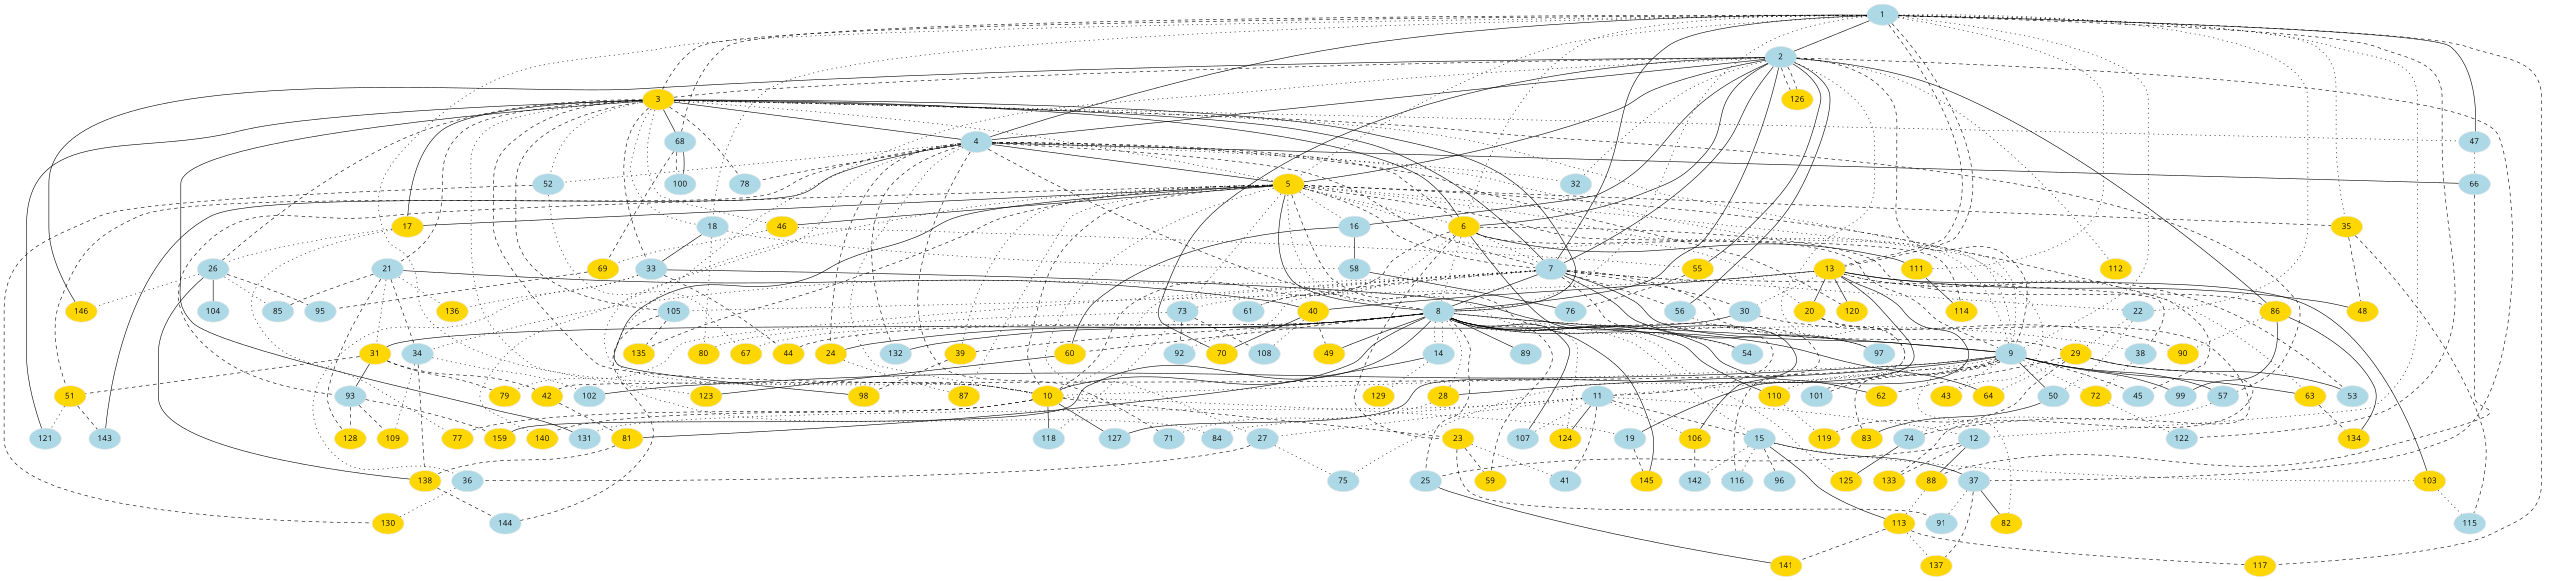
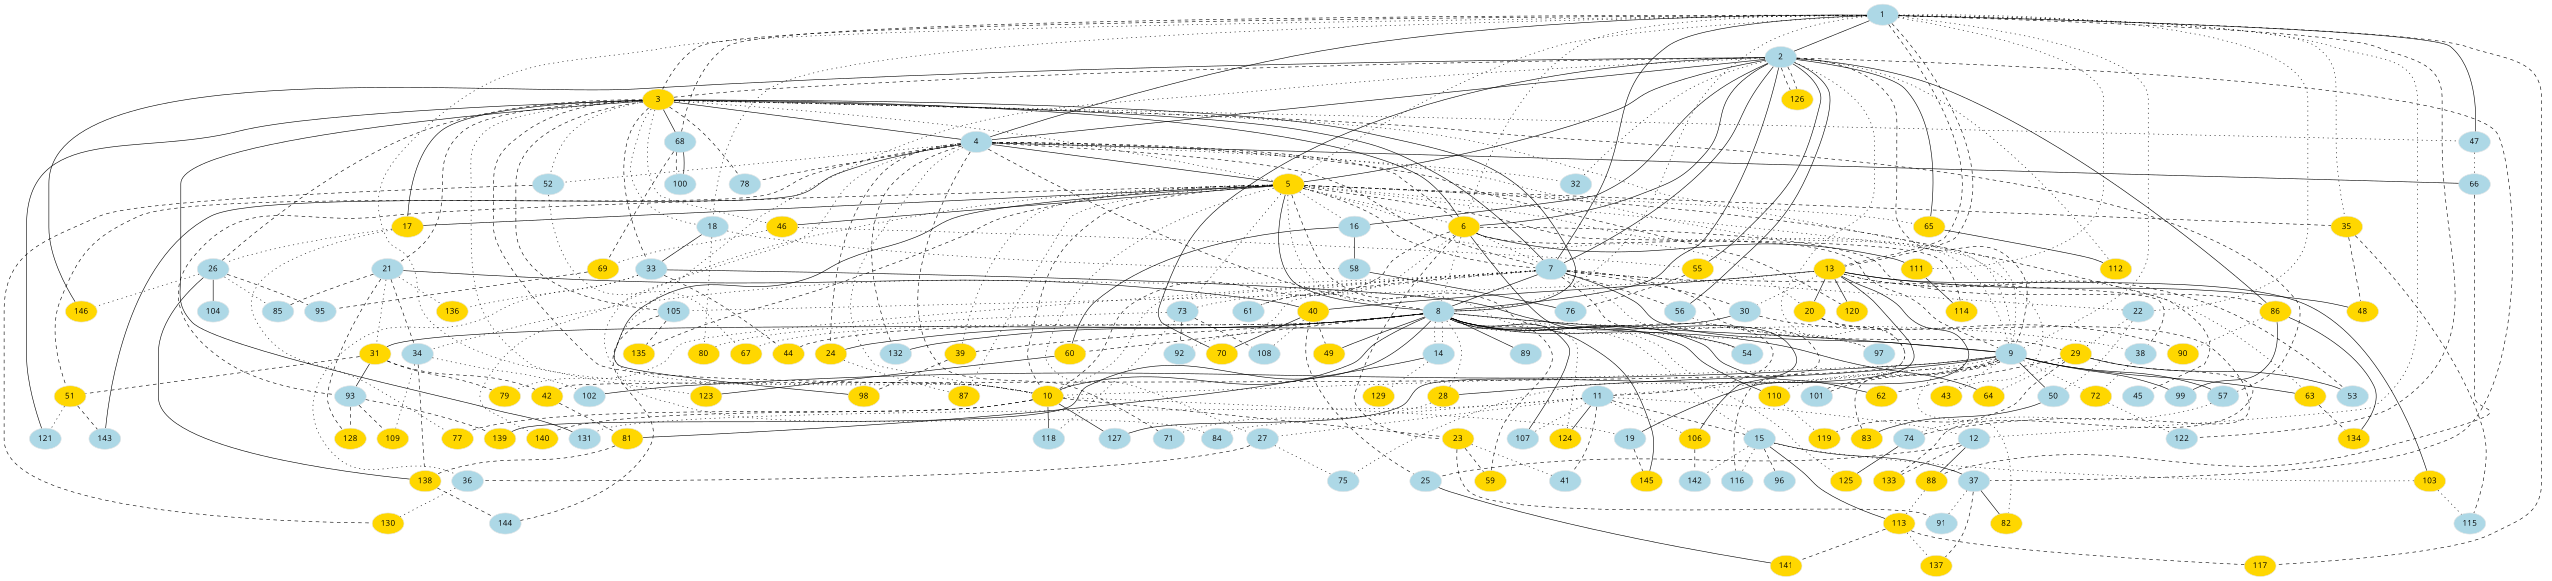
none -> (1929, 227)
(1631, 318) -> (1631, 318)
(2079, 373) -> none
(1468, 400) -> (1330, 405)
(500, 439) -> (500, 439)
